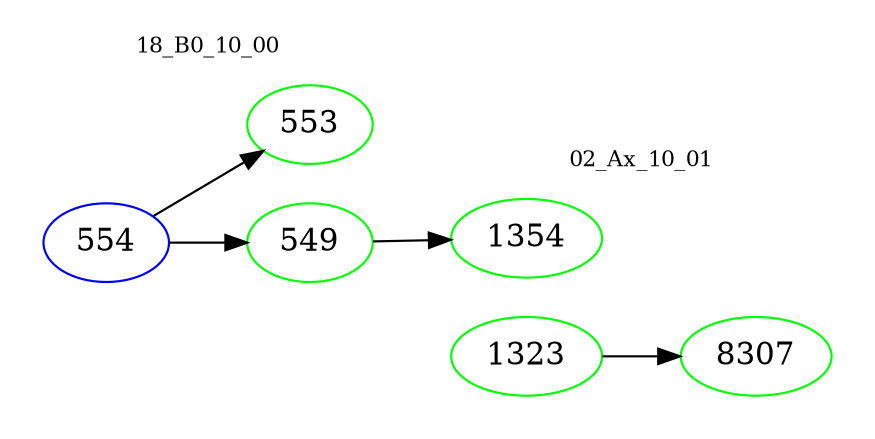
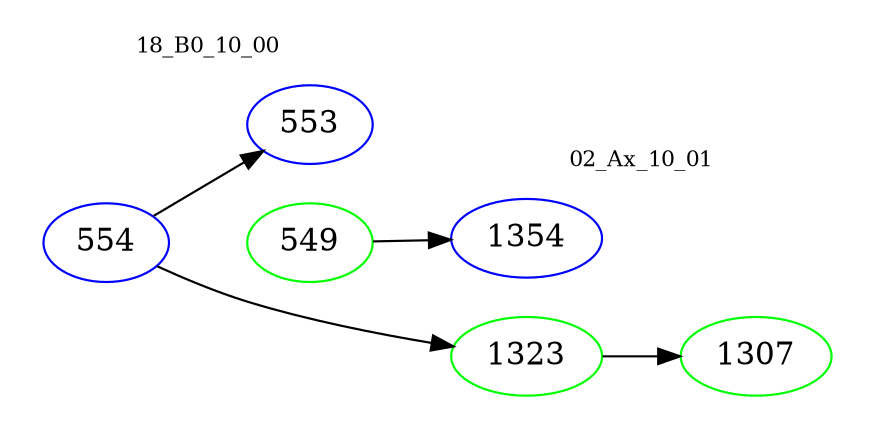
(310, 125) -> (310, 125)
(527, 238) -> (527, 238)
(197, 243) -> (291, 314)
(756, 356) -> (756, 356)
